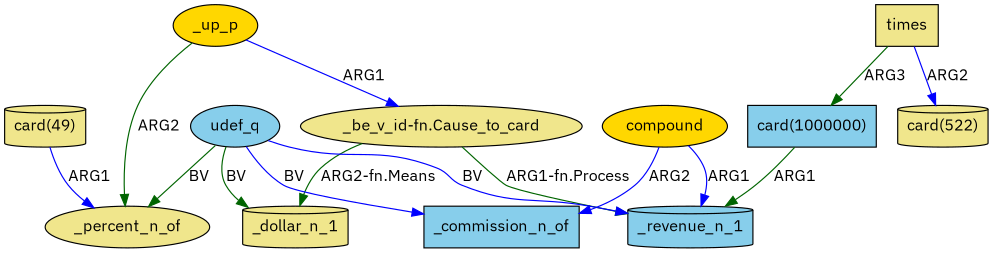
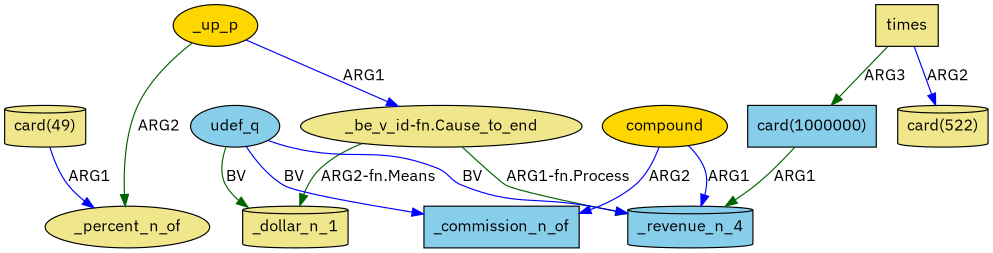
(441, 126) -> (441, 126)
(186, 172) -> none
(690, 227) -> (690, 227)
